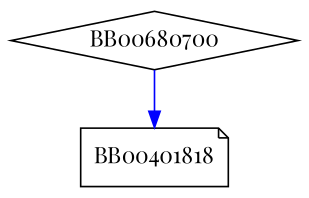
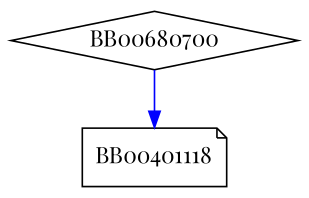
(154, 157) -> (154, 157)
